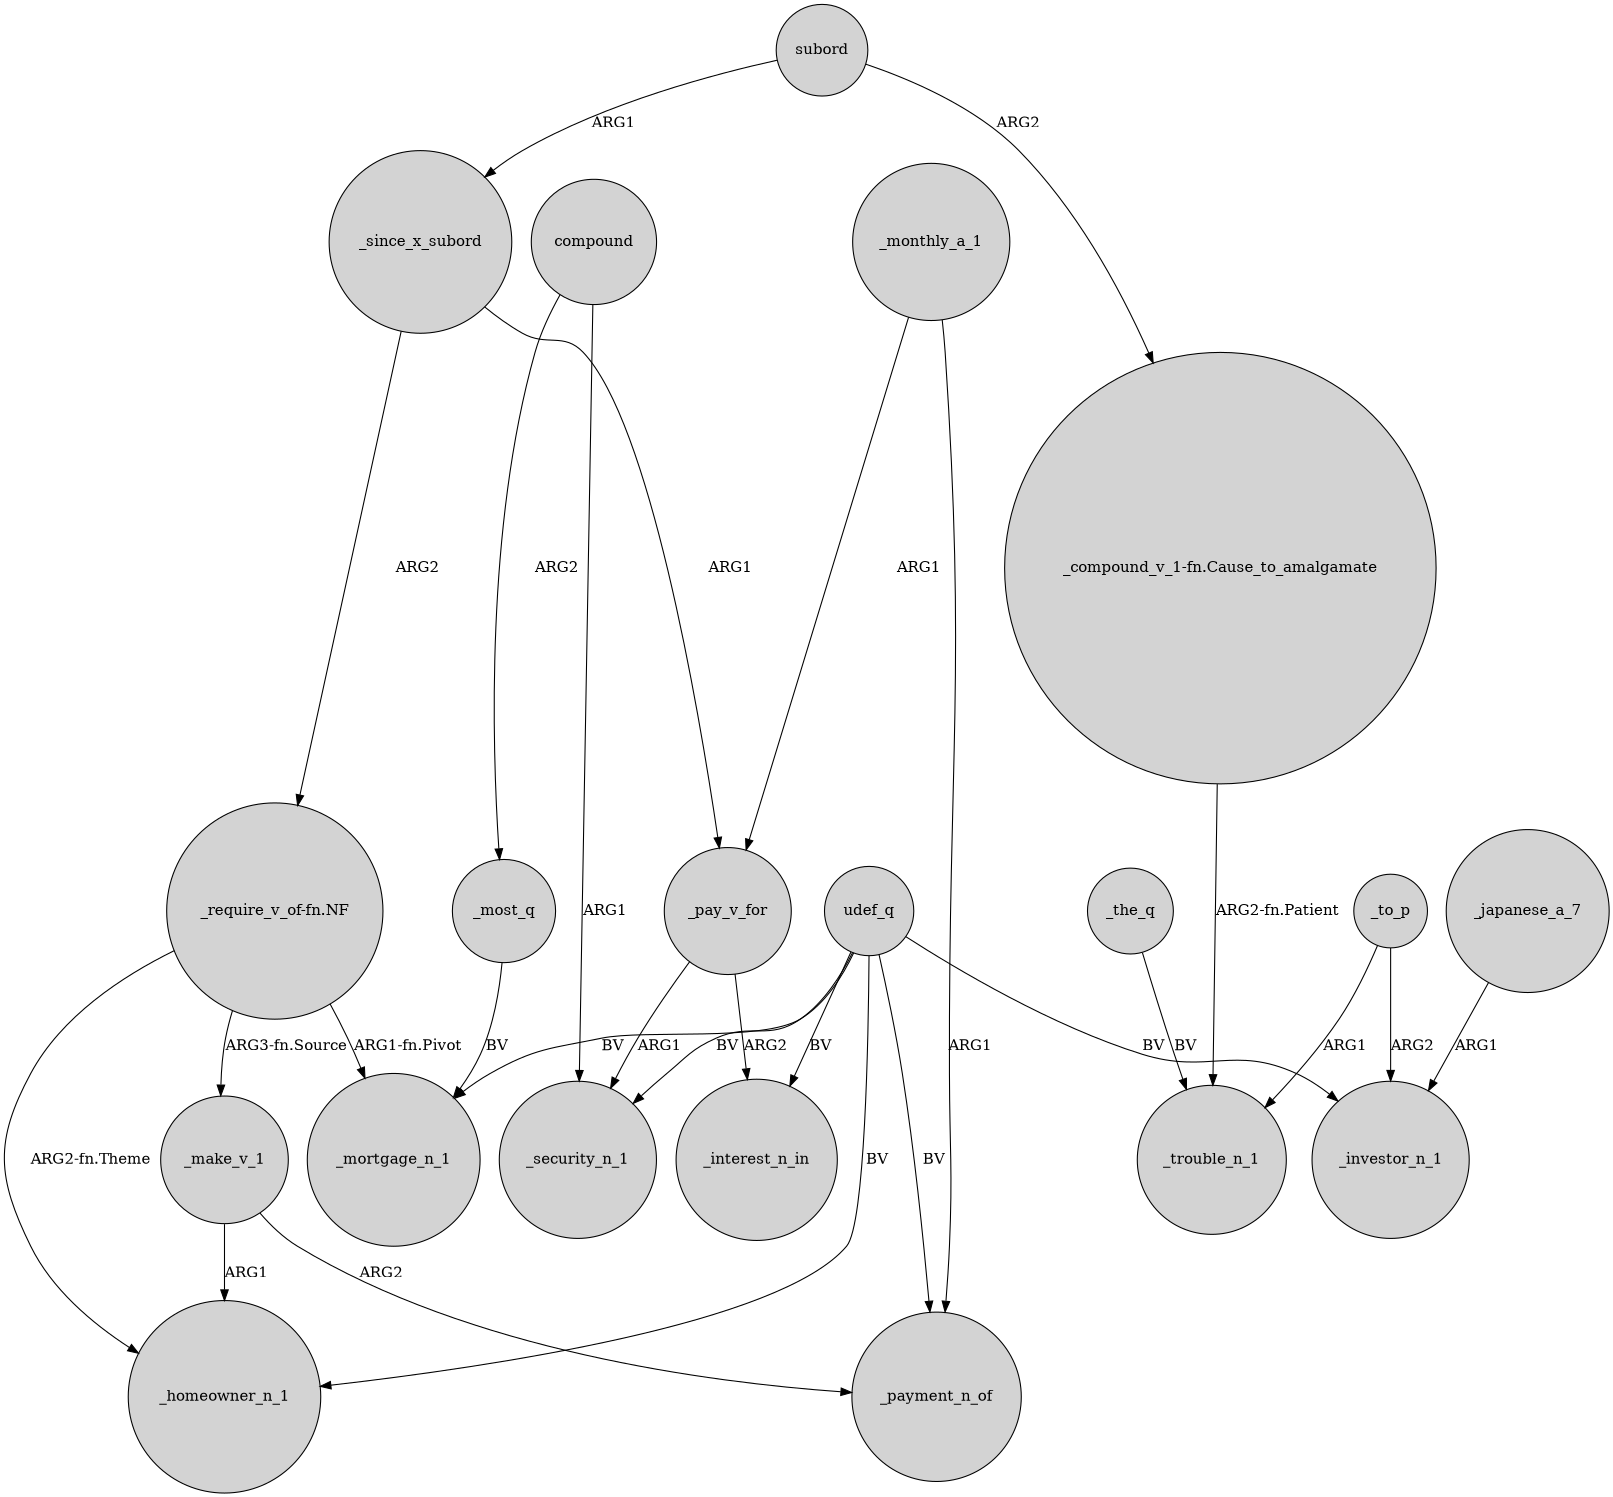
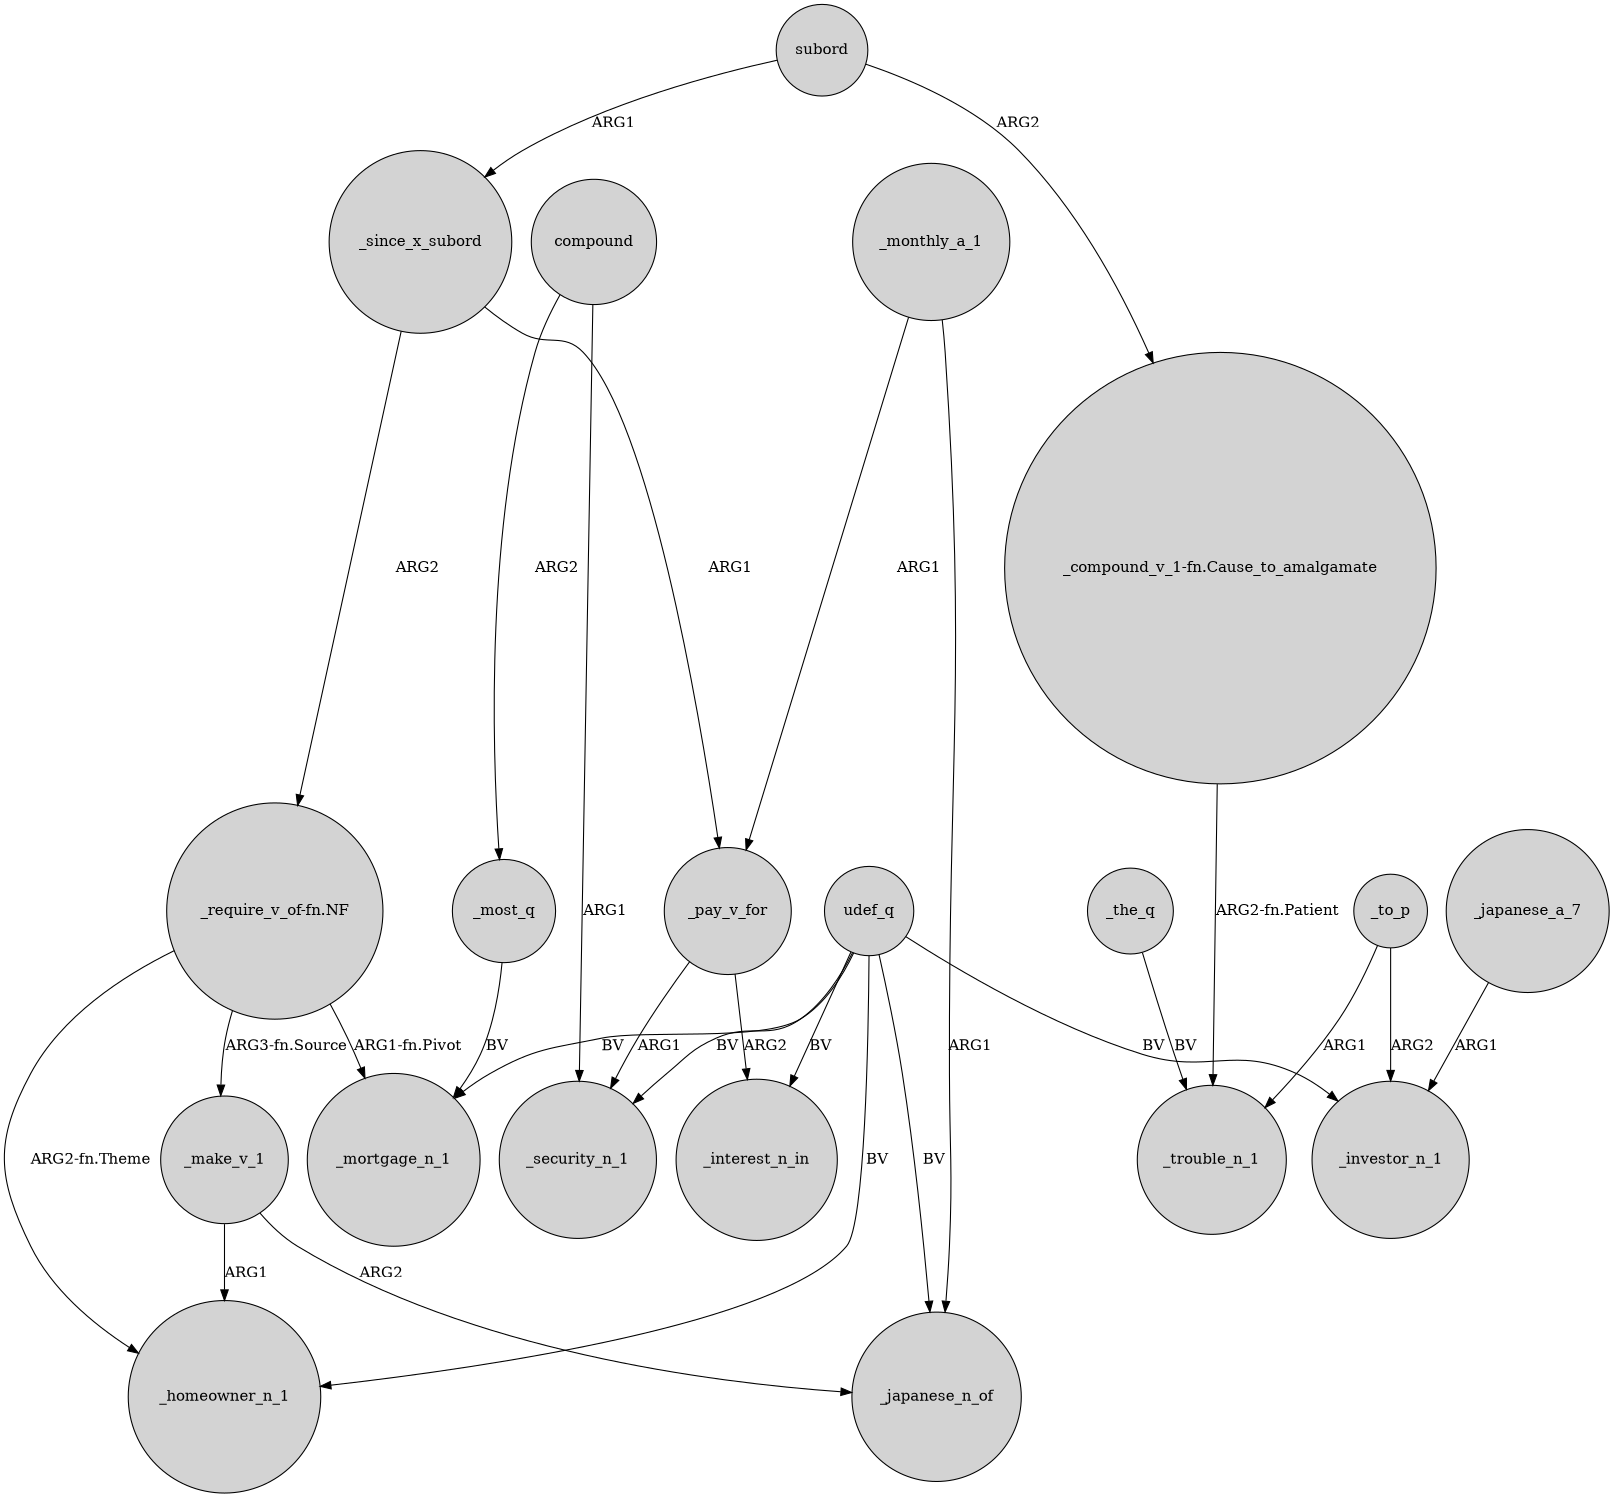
(937, 1397) -> (937, 1397)
